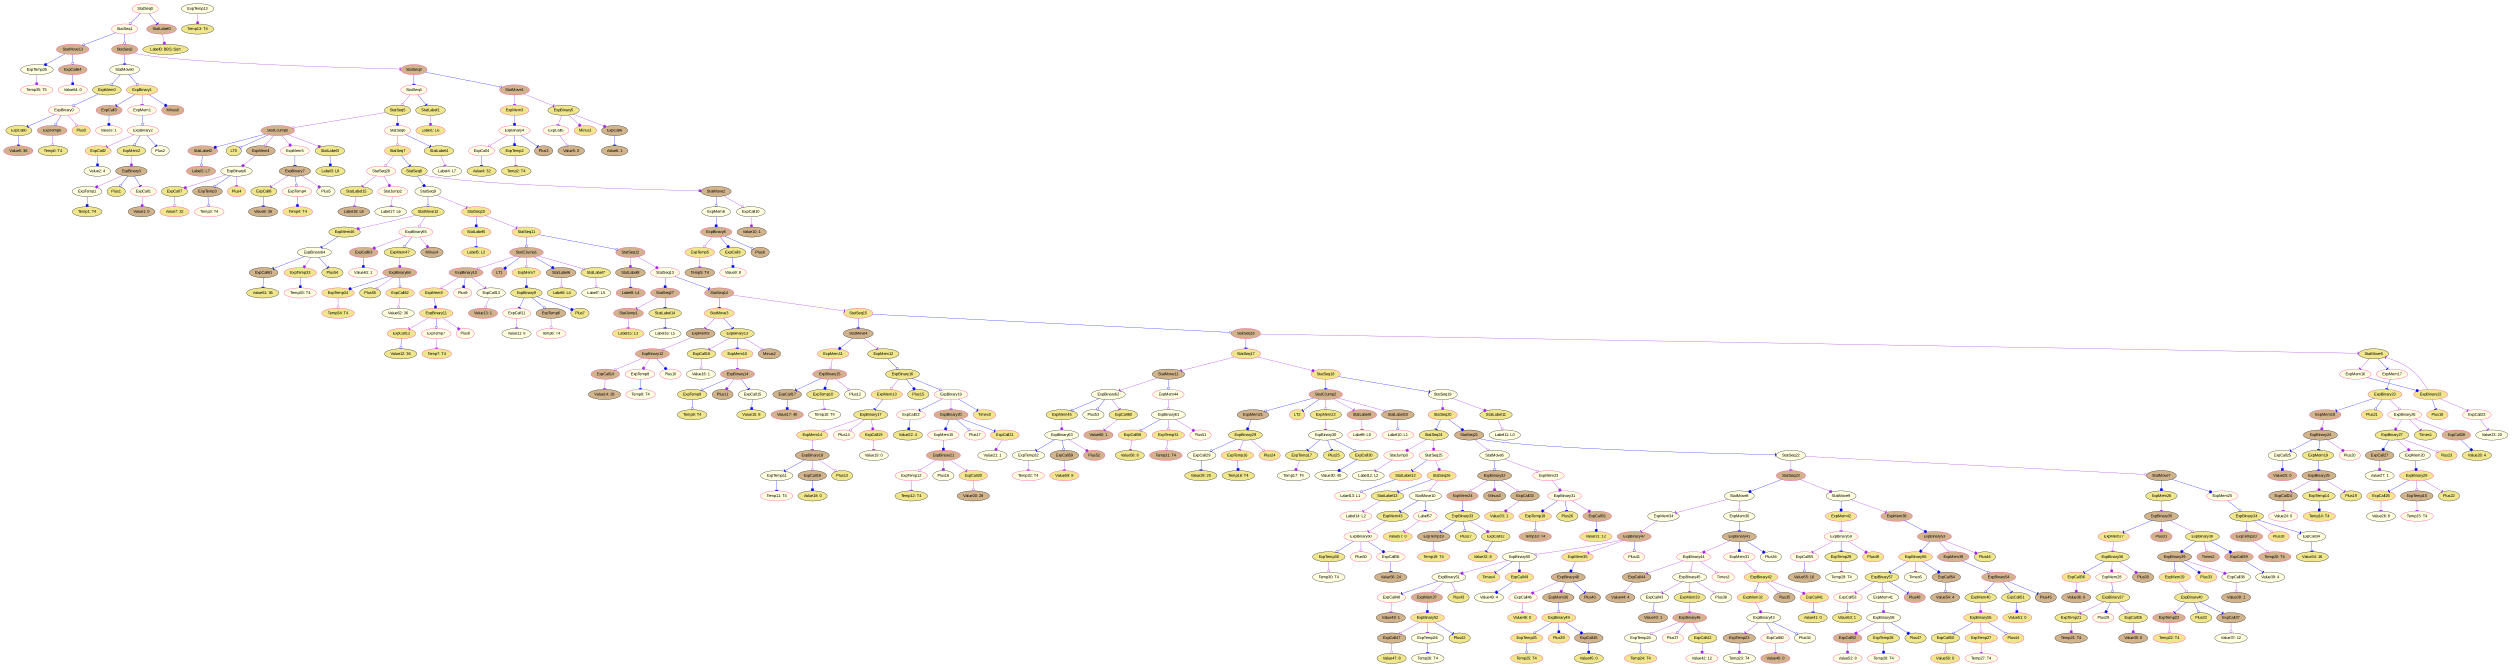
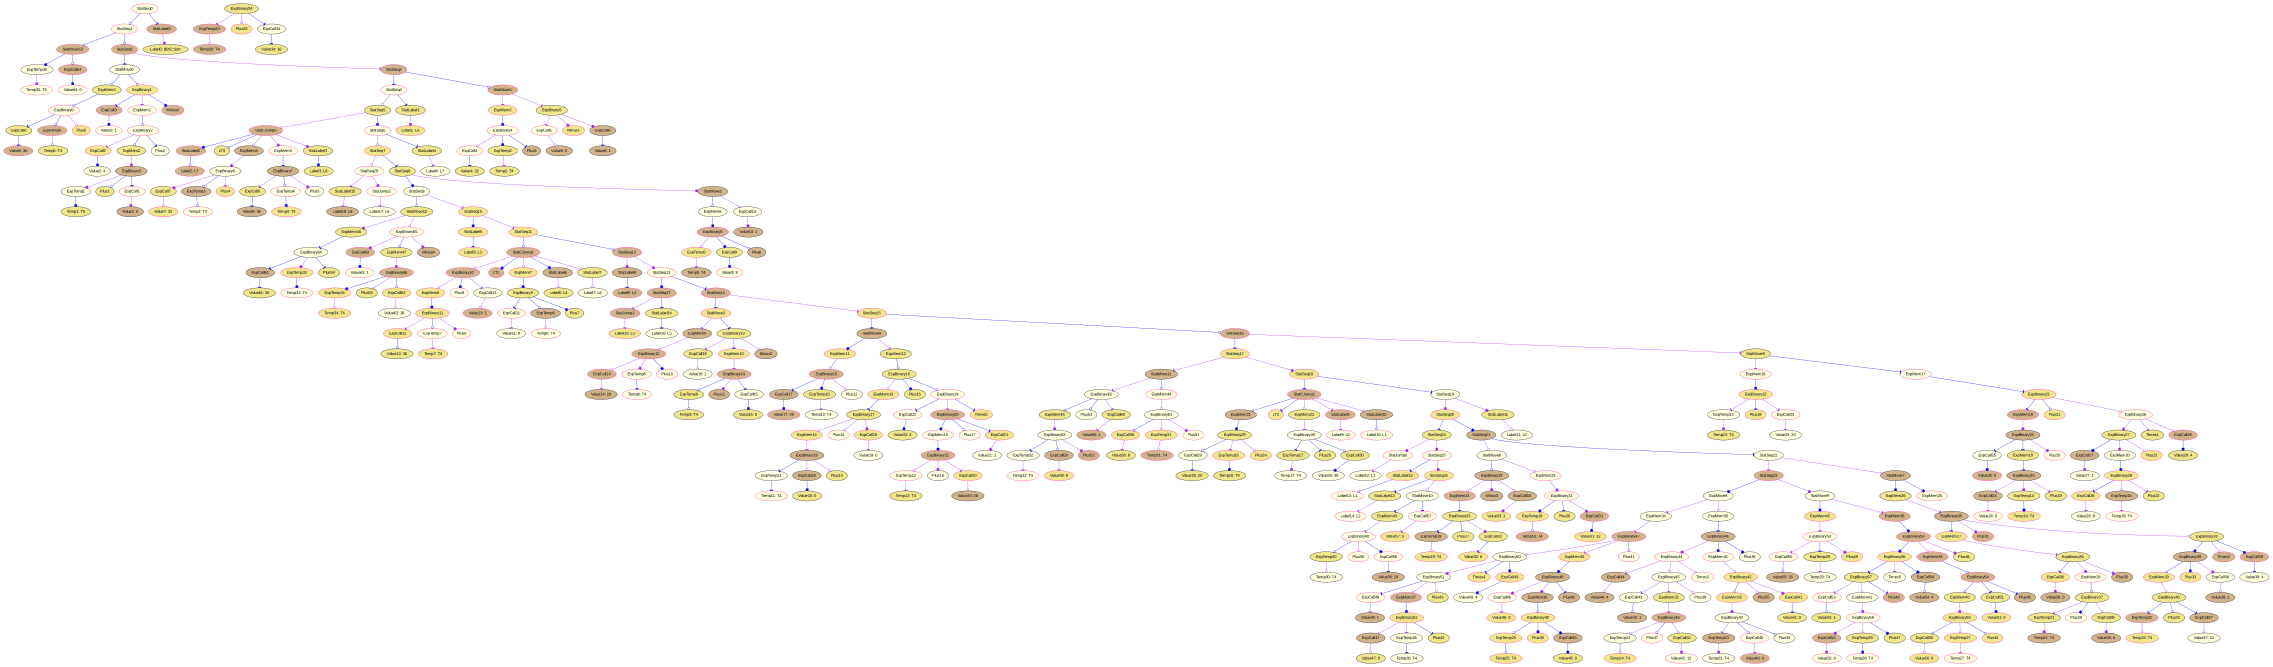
(87, 212) -> (76, 212)
(2410, 369) -> (1740, 404)
(2233, 505) -> none
(1425, 516) -> (1422, 516)
(1884, 618) -> (1863, 618)
